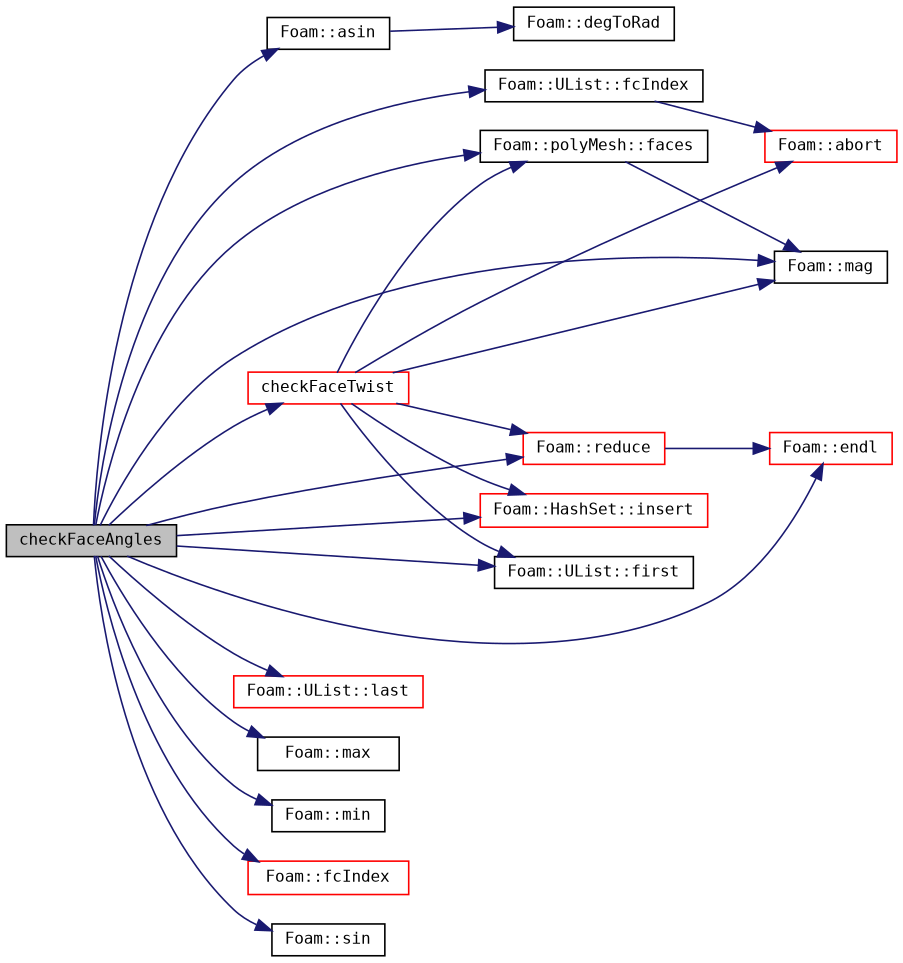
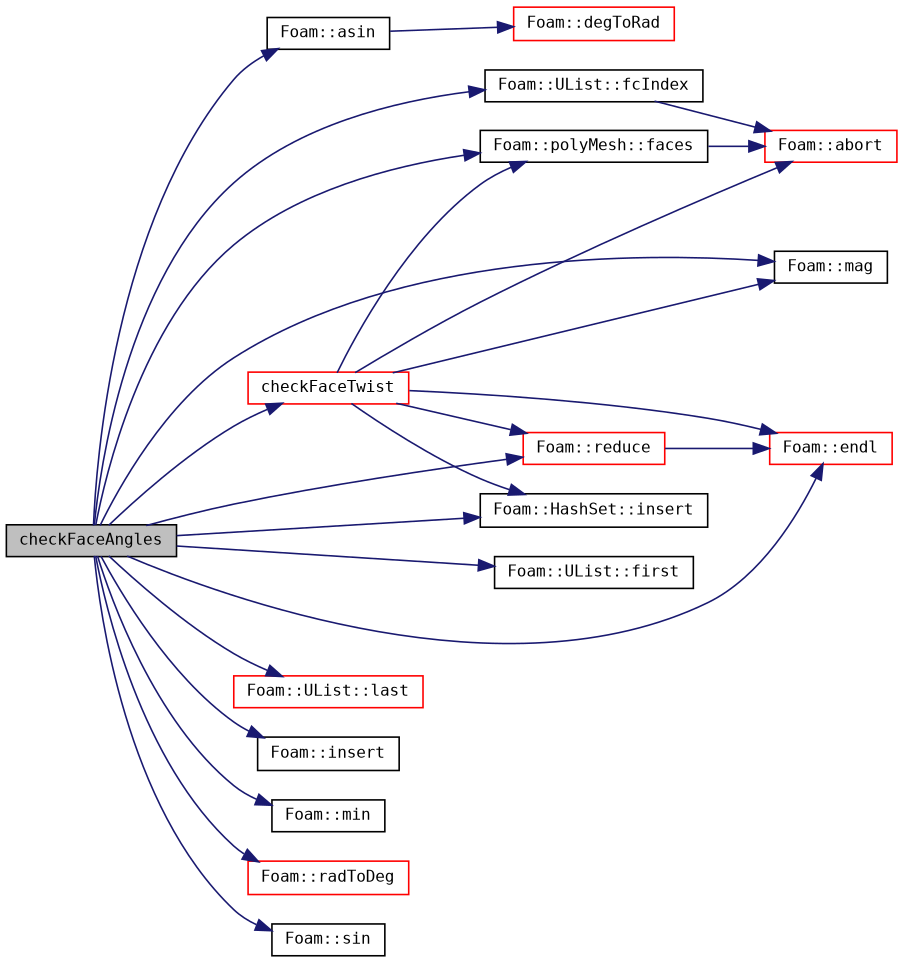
(594, 24) -> (594, 24)
(713, 207) -> (729, 146)
(411, 487) -> (586, 403)
(594, 510) -> (594, 510)
(328, 754) -> (328, 754)
(328, 878) -> (328, 878)
